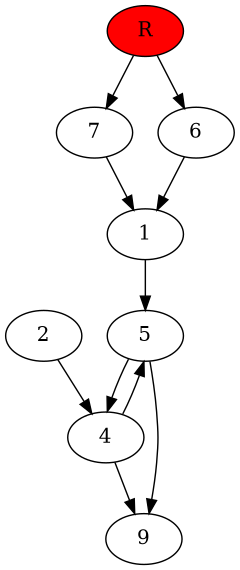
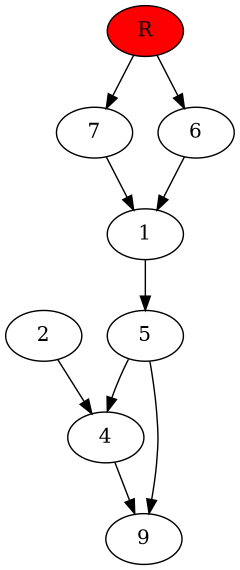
(132, 395) -> none
